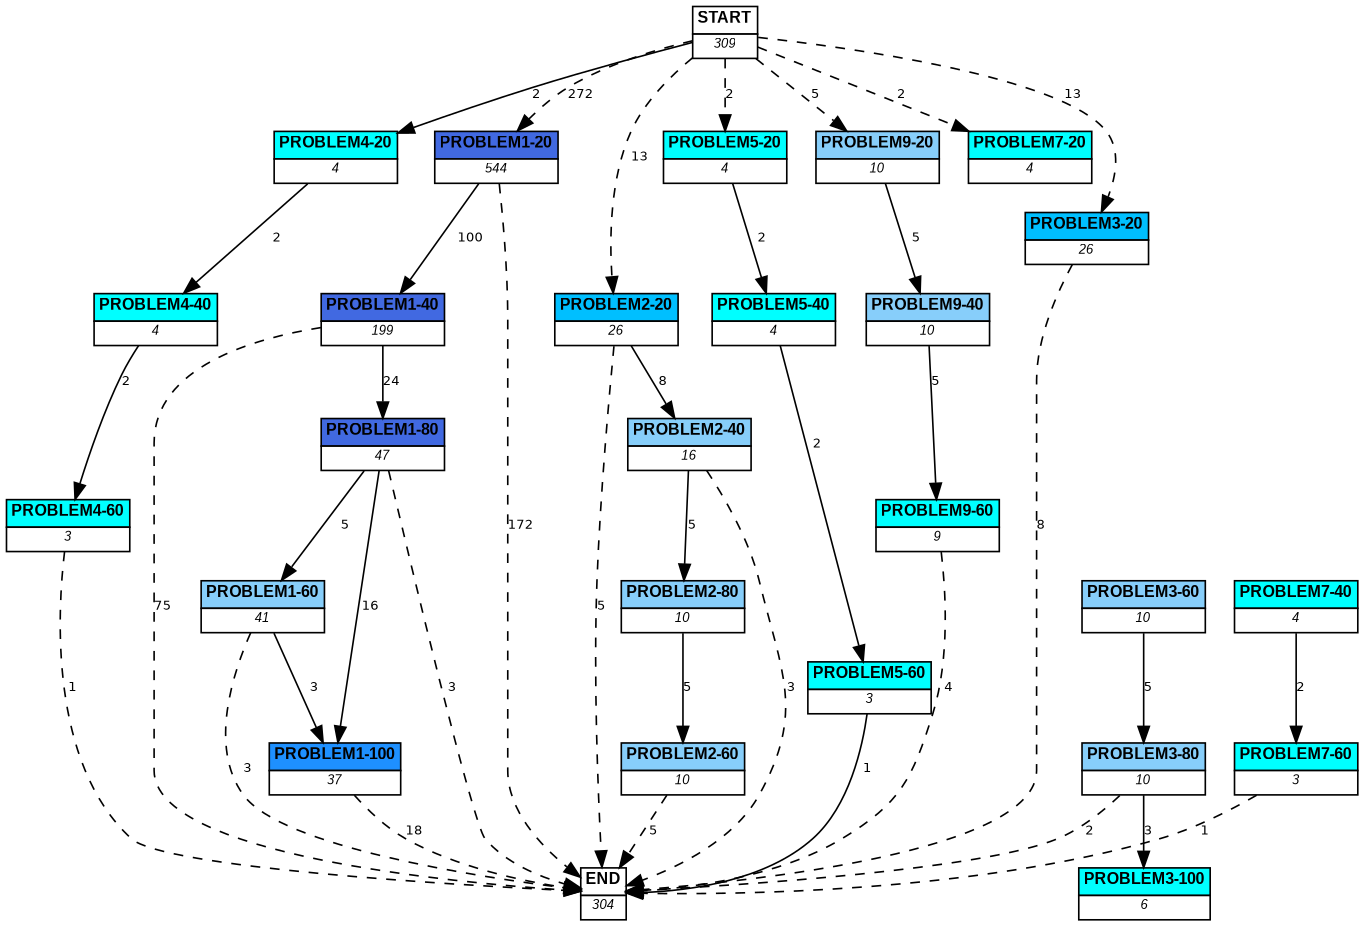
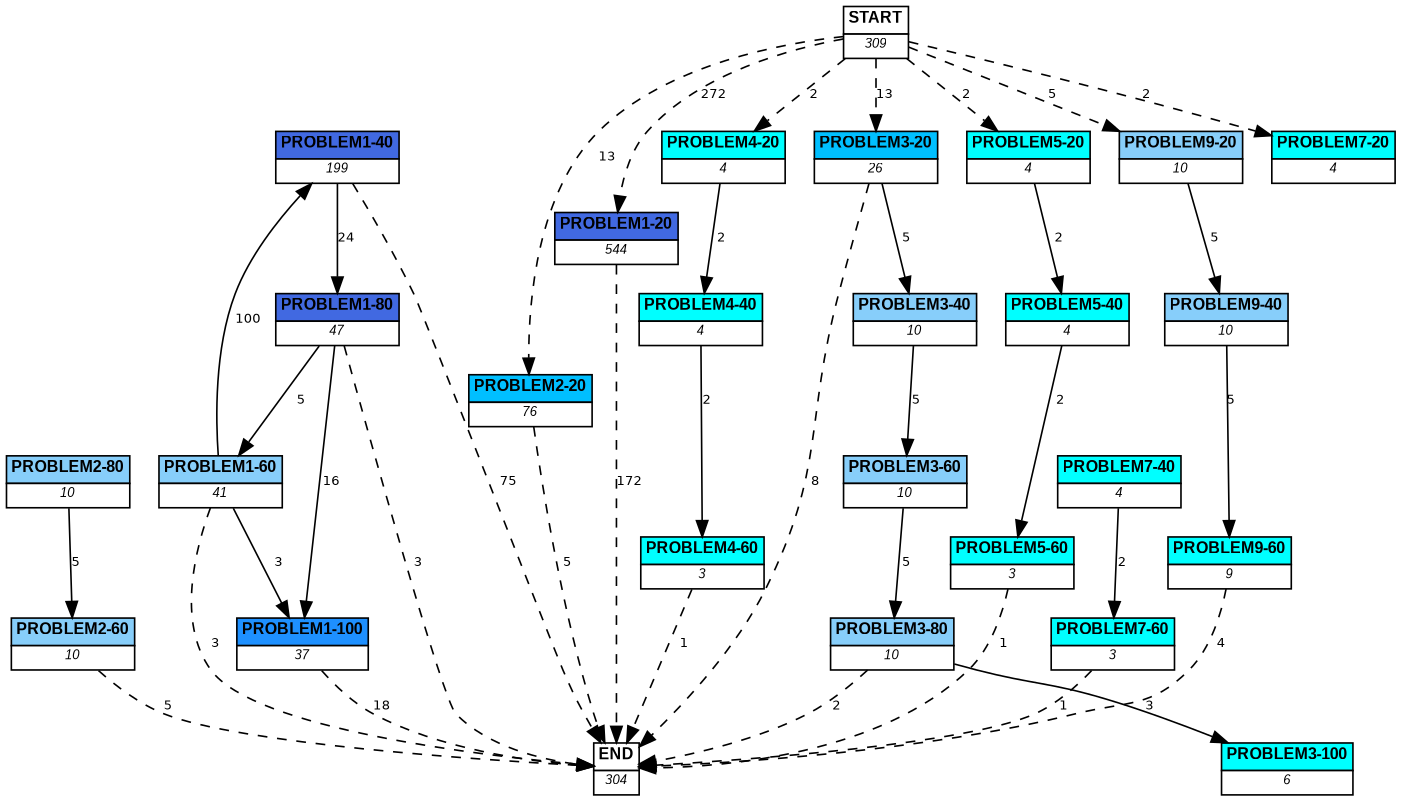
(552, 82) -> (806, 90)
(444, 232) -> (228, 316)
none -> (915, 320)
(616, 331) -> (530, 412)
(689, 444) -> none
(802, 847) -> (865, 732)
